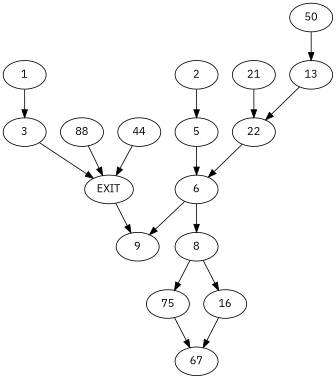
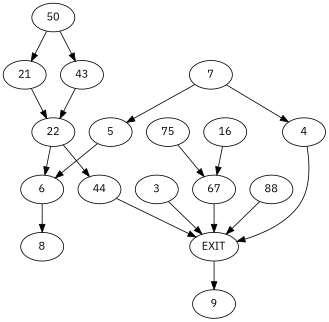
none -> (41, 43)
(25, 75) -> none
(197, 75) -> (211, 75)
(311, 75) -> (82, 75)
none -> (304, 132)
none -> (73, 157)
none -> (214, 214)
(170, 215) -> none
(184, 272) -> none
(209, 272) -> none
